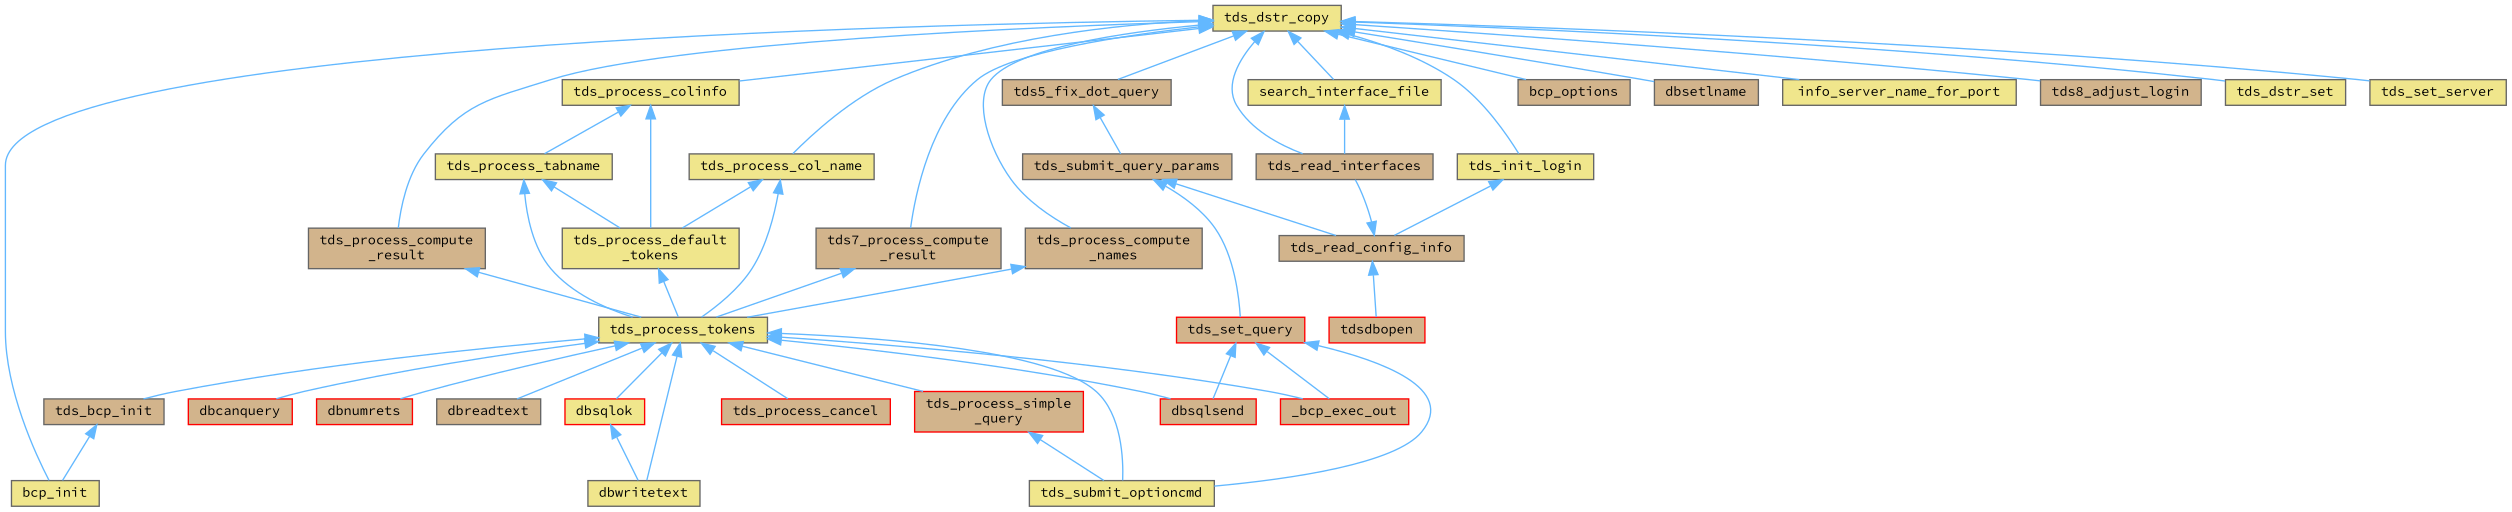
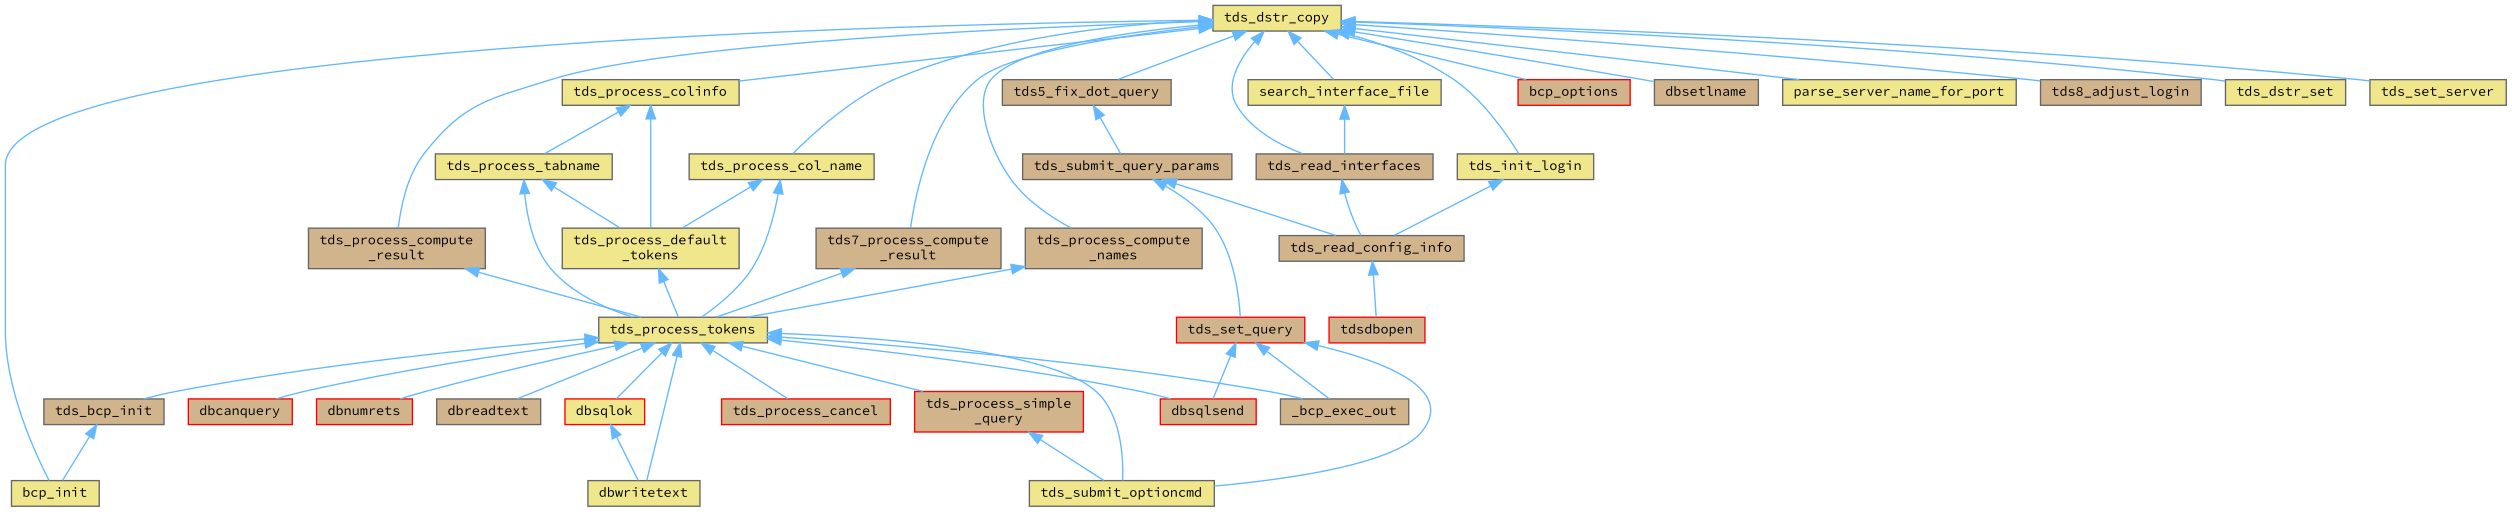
(1574, 92) -> (1574, 92)
(1899, 92) -> (1899, 92)
(1365, 200) -> (1352, 215)
(1345, 412) -> (1345, 412)
